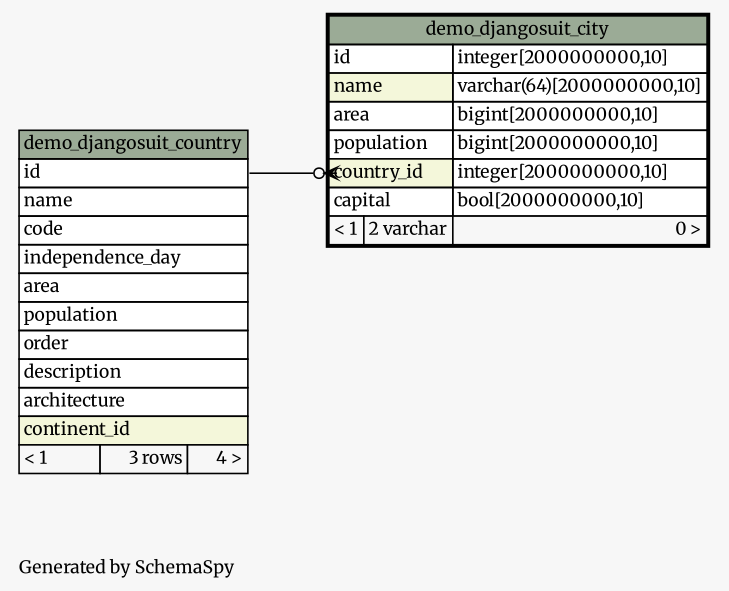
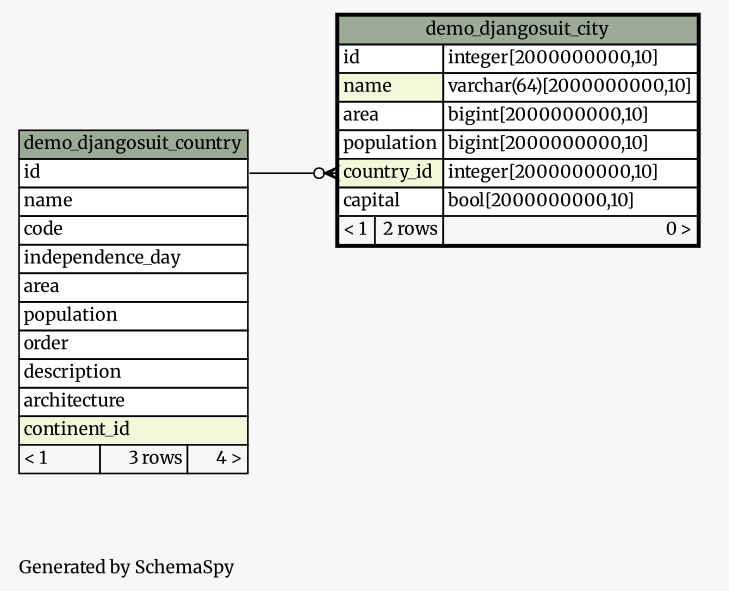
(408, 230) -> (411, 230)
